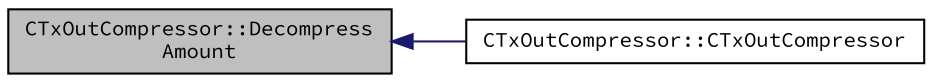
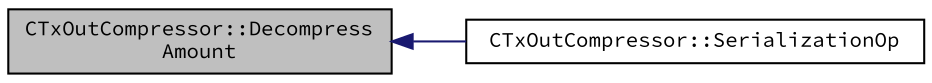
(695, 41) -> (695, 41)
